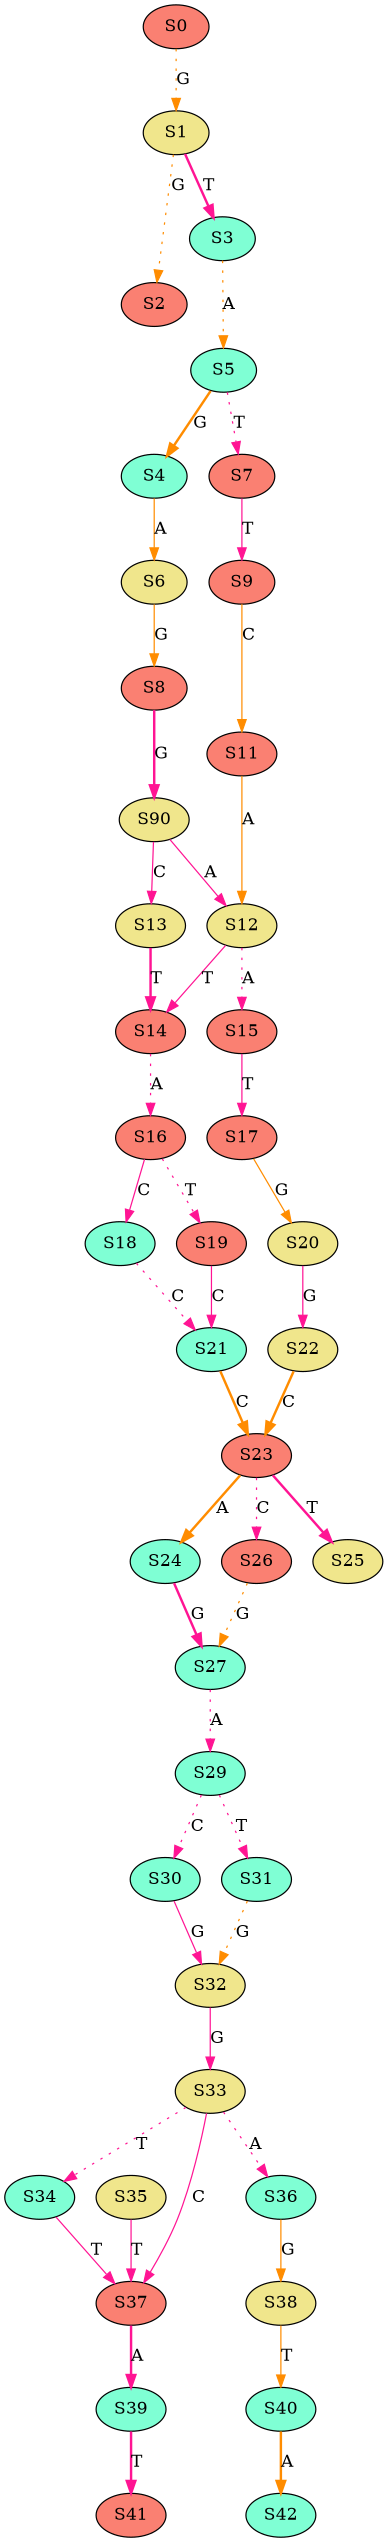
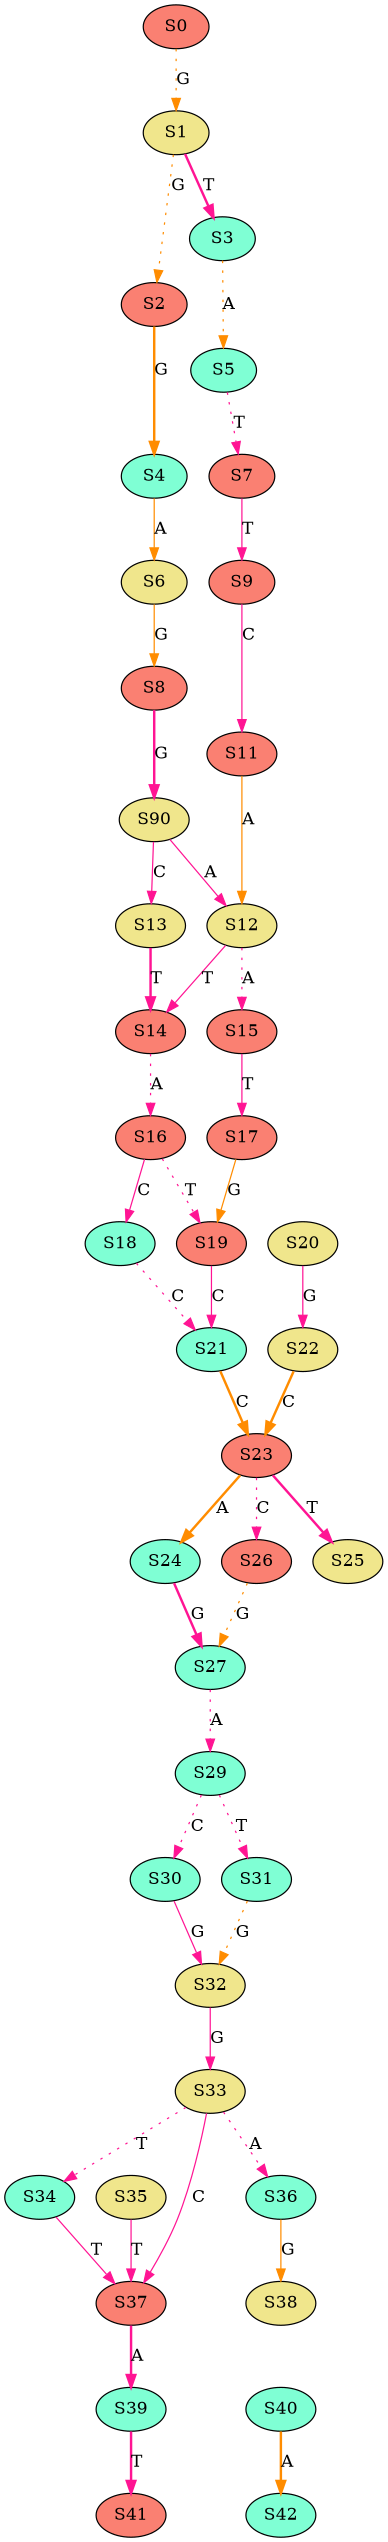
(192, 418) -> (154, 384)
(242, 662) -> (242, 662)
(269, 1186) -> (228, 1185)
(281, 2350) -> none
